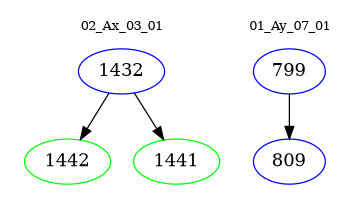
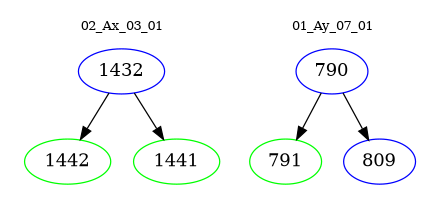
(289, 71) -> (332, 71)
none -> (286, 162)
